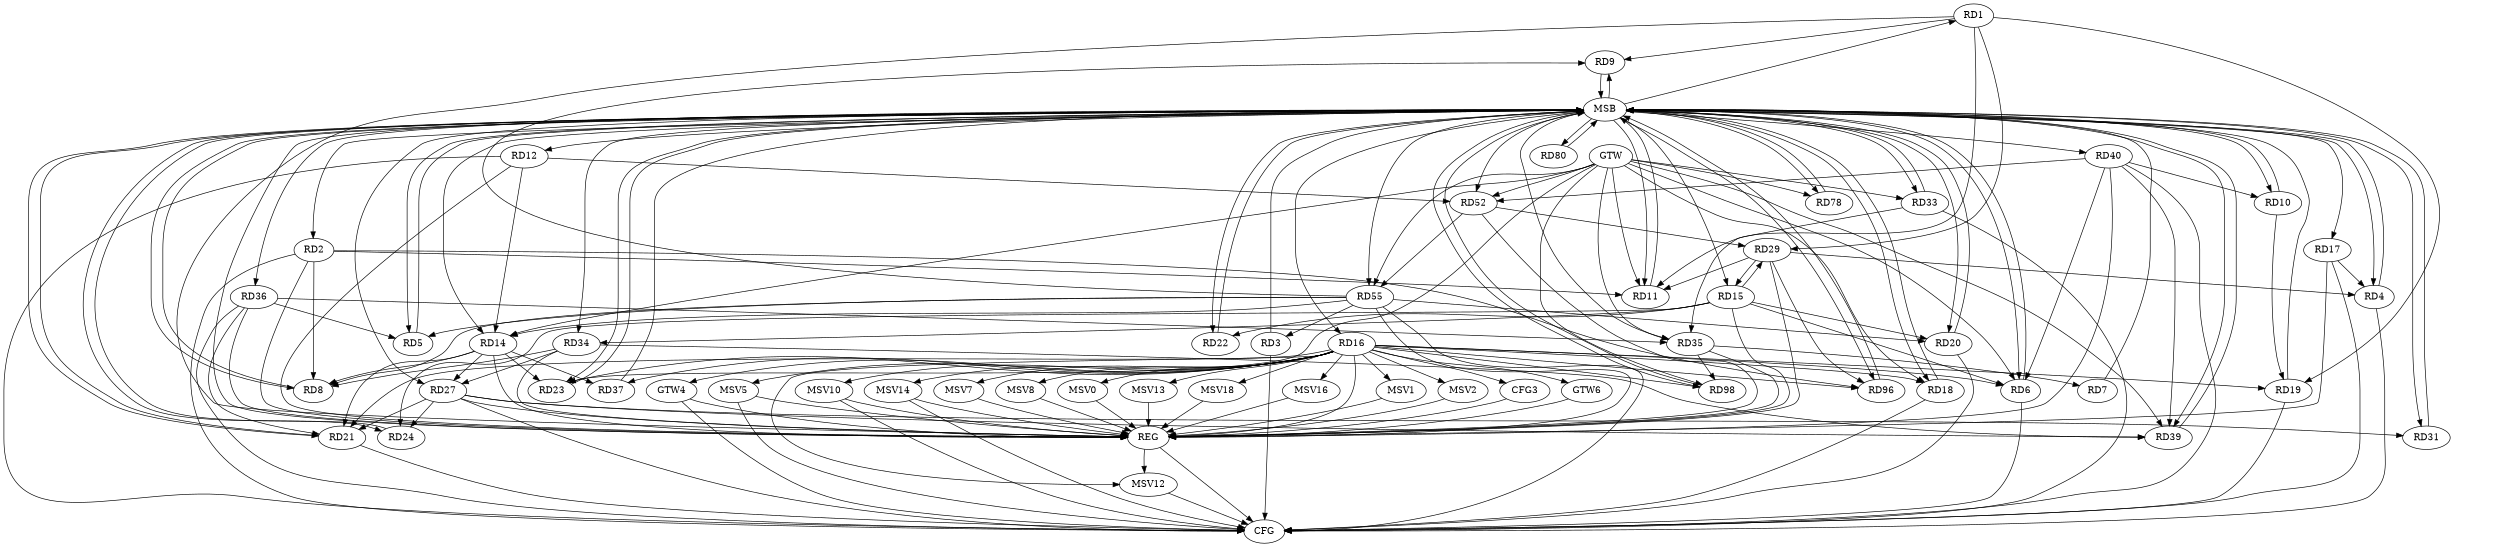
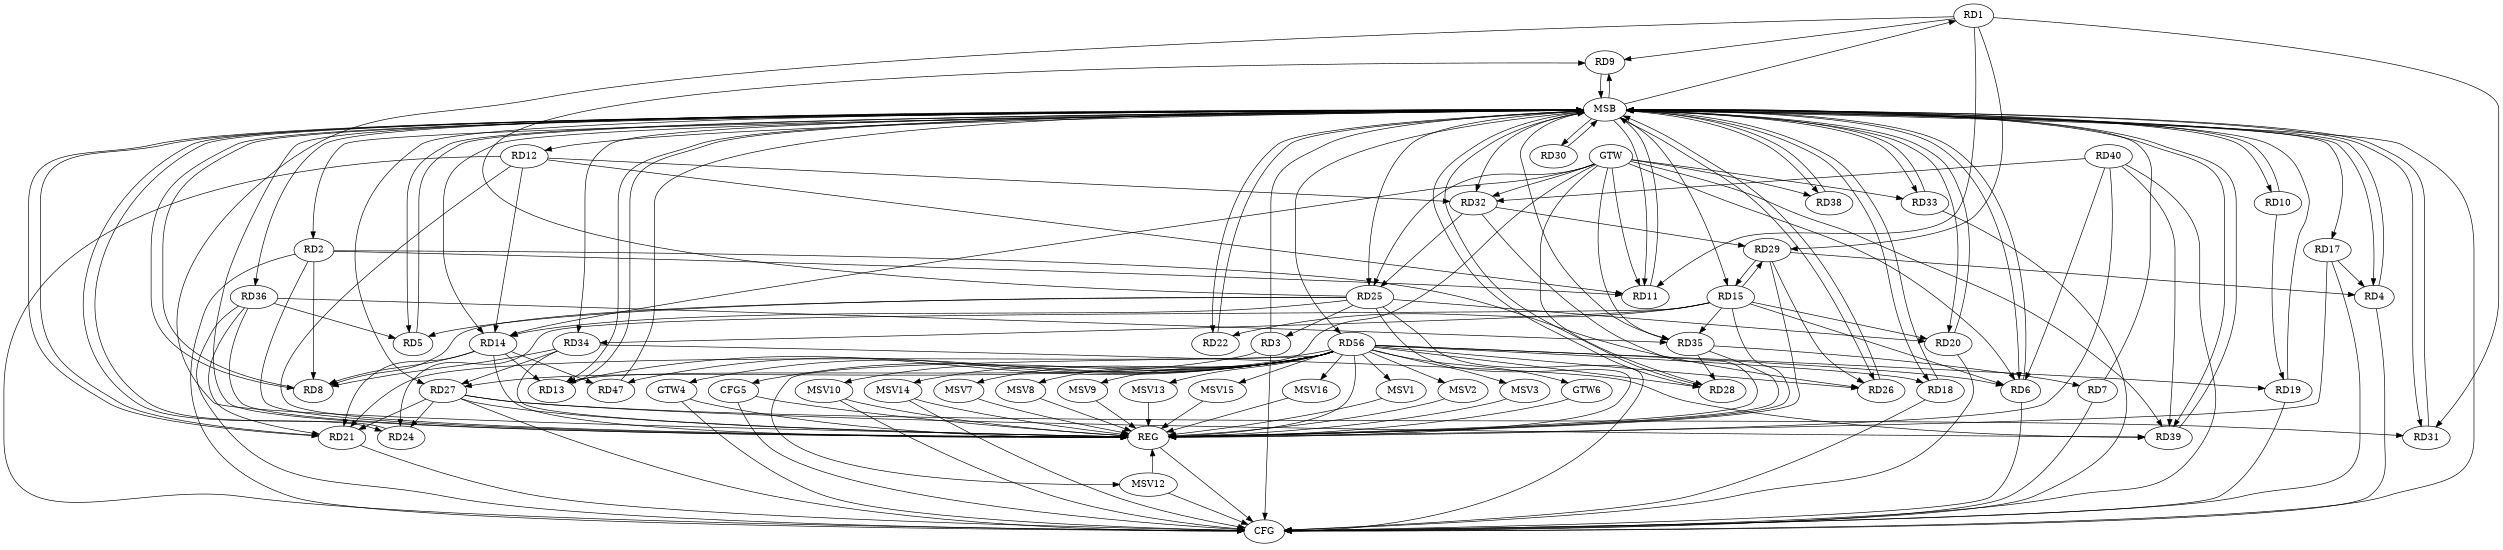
(2346, 110) -> (2414, 69)
(1944, 137) -> (2444, 480)
(1554, 156) -> (1554, 156)
(2190, 179) -> none
(1473, 203) -> (1473, 203)
(1829, 203) -> (1829, 203)
(1810, 224) -> (1713, 318)
(1797, 238) -> none
(1713, 271) -> (1082, 226)
(1370, 297) -> (1370, 297)
(1352, 344) -> (1352, 344)
(471, 365) -> (864, 375)
(552, 391) -> (552, 391)
(611, 391) -> (611, 391)
(733, 391) -> (733, 391)
(1083, 391) -> (1083, 391)
(1217, 391) -> (1217, 391)
(1525, 391) -> (1525, 391)
(1722, 391) -> (1722, 391)
(1881, 391) -> (1881, 391)
(1144, 458) -> (1153, 464)
none -> (1715, 524)
